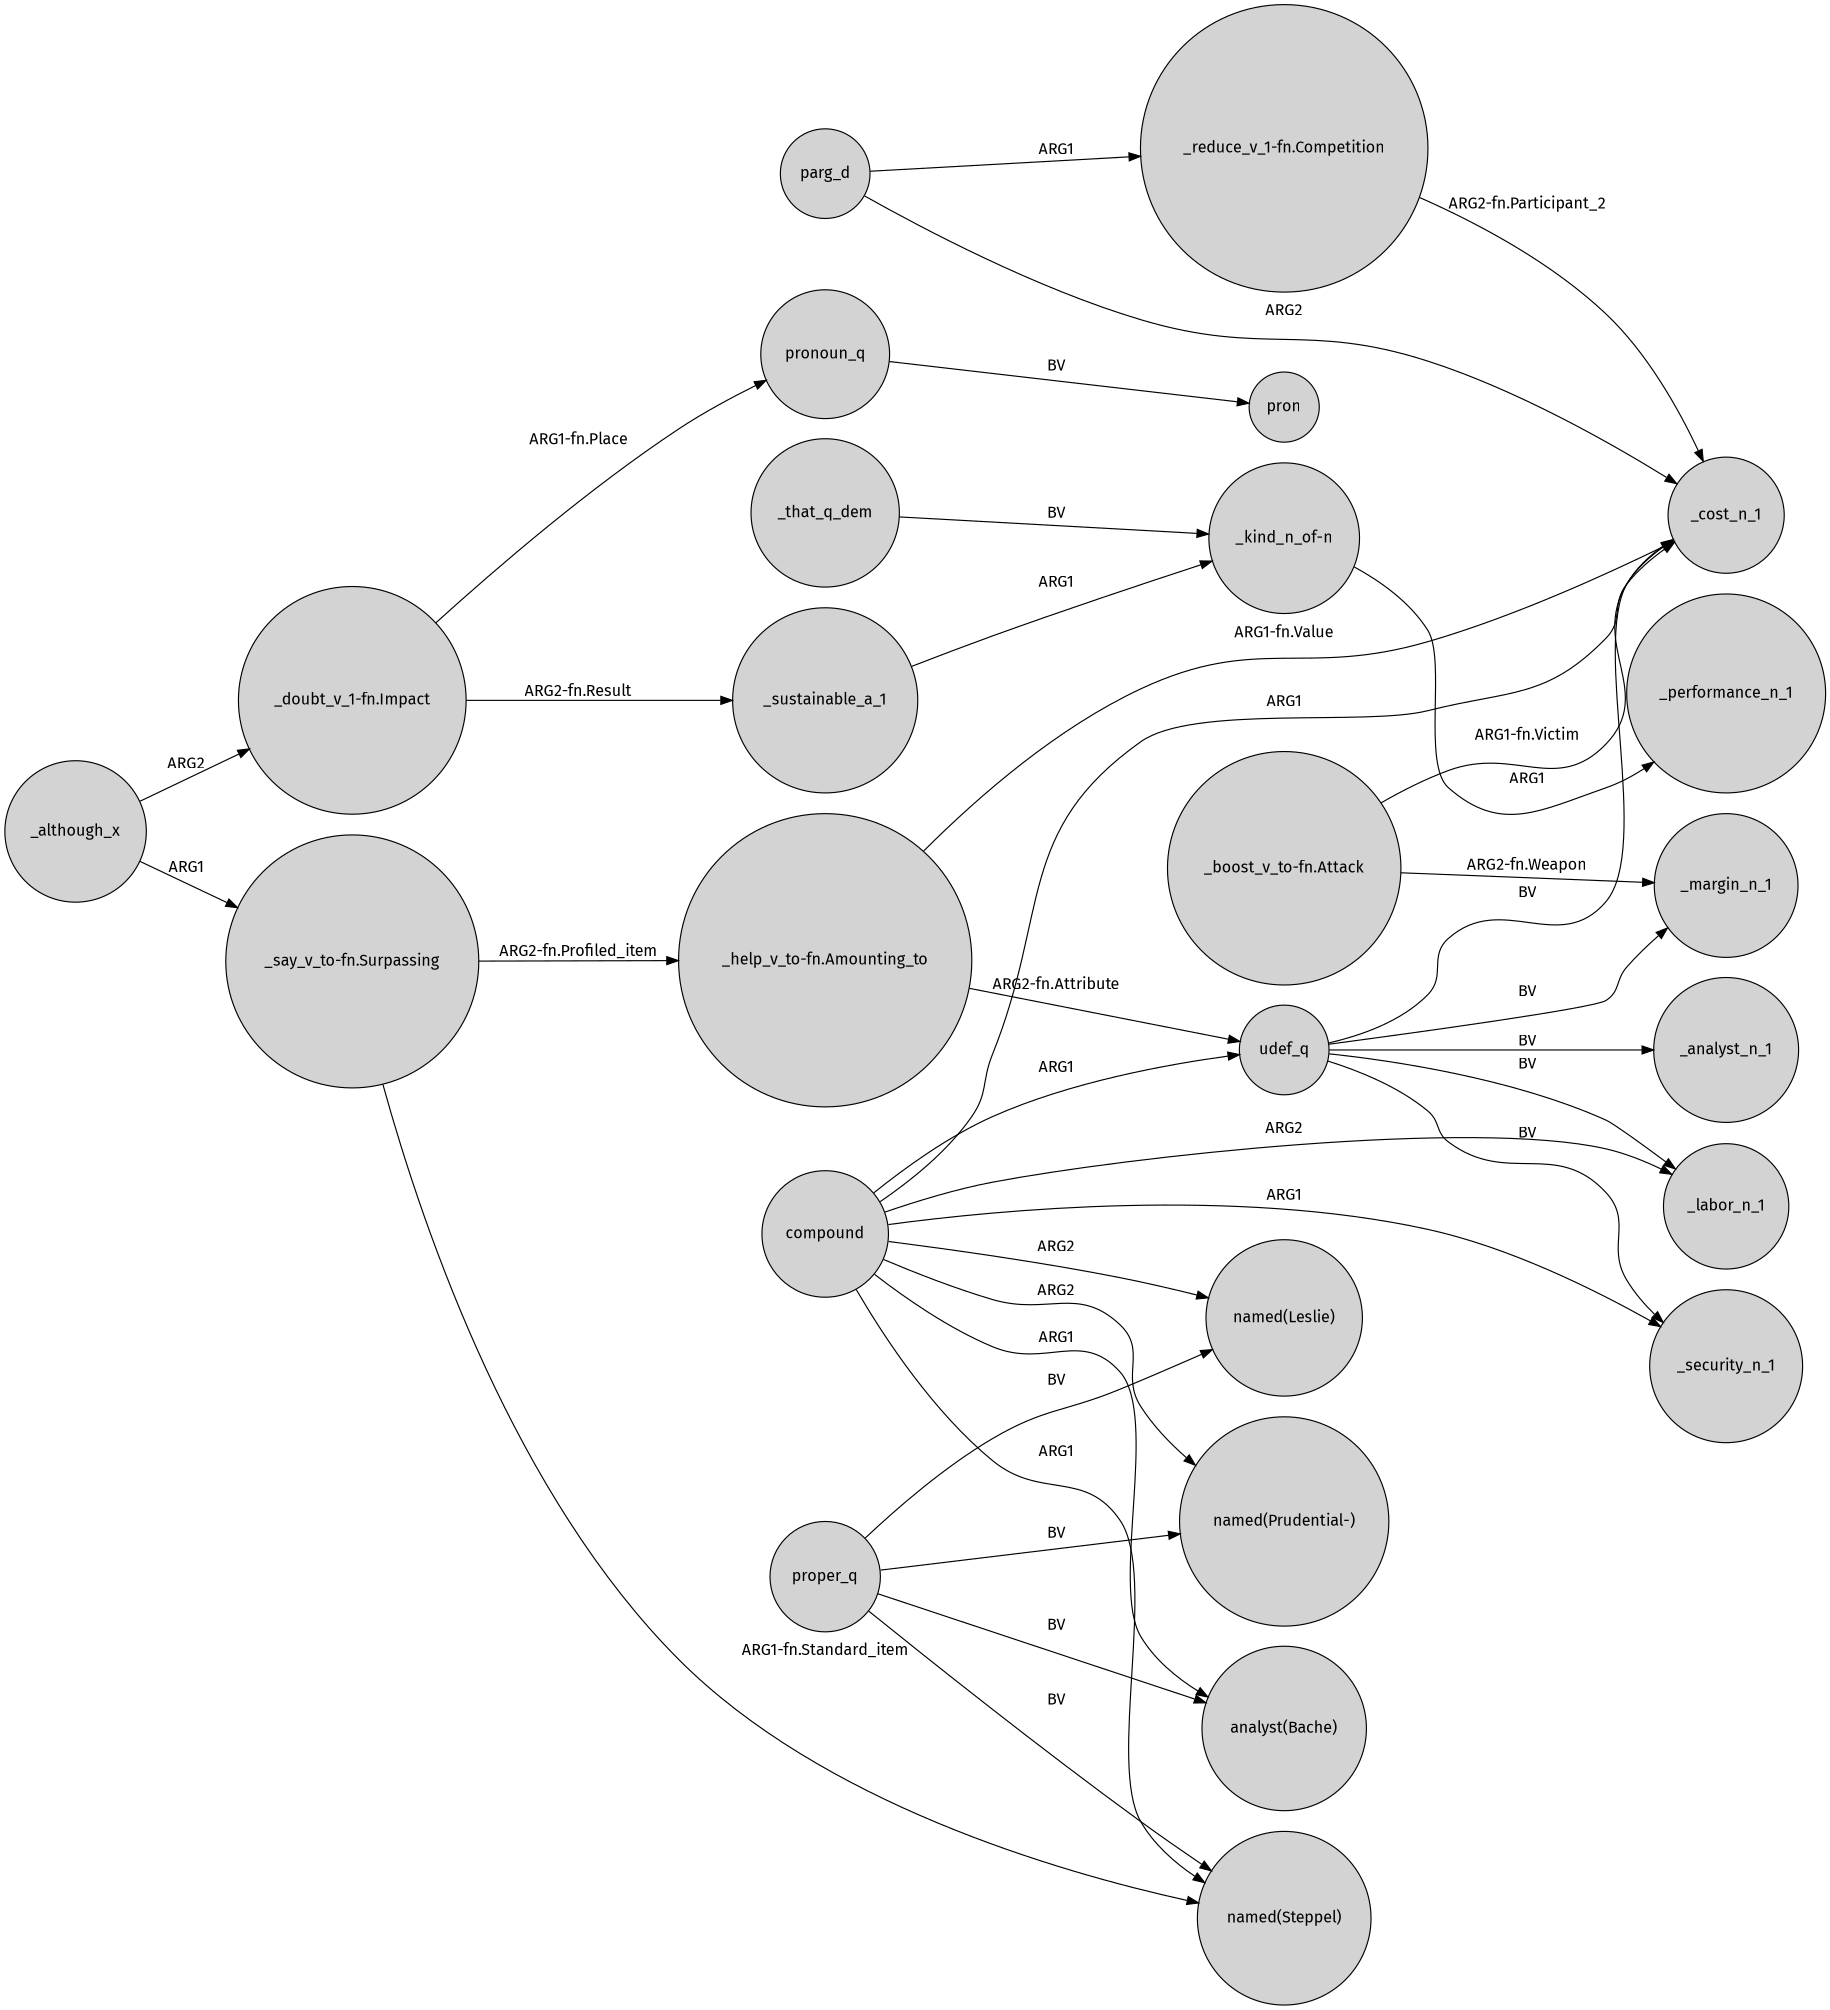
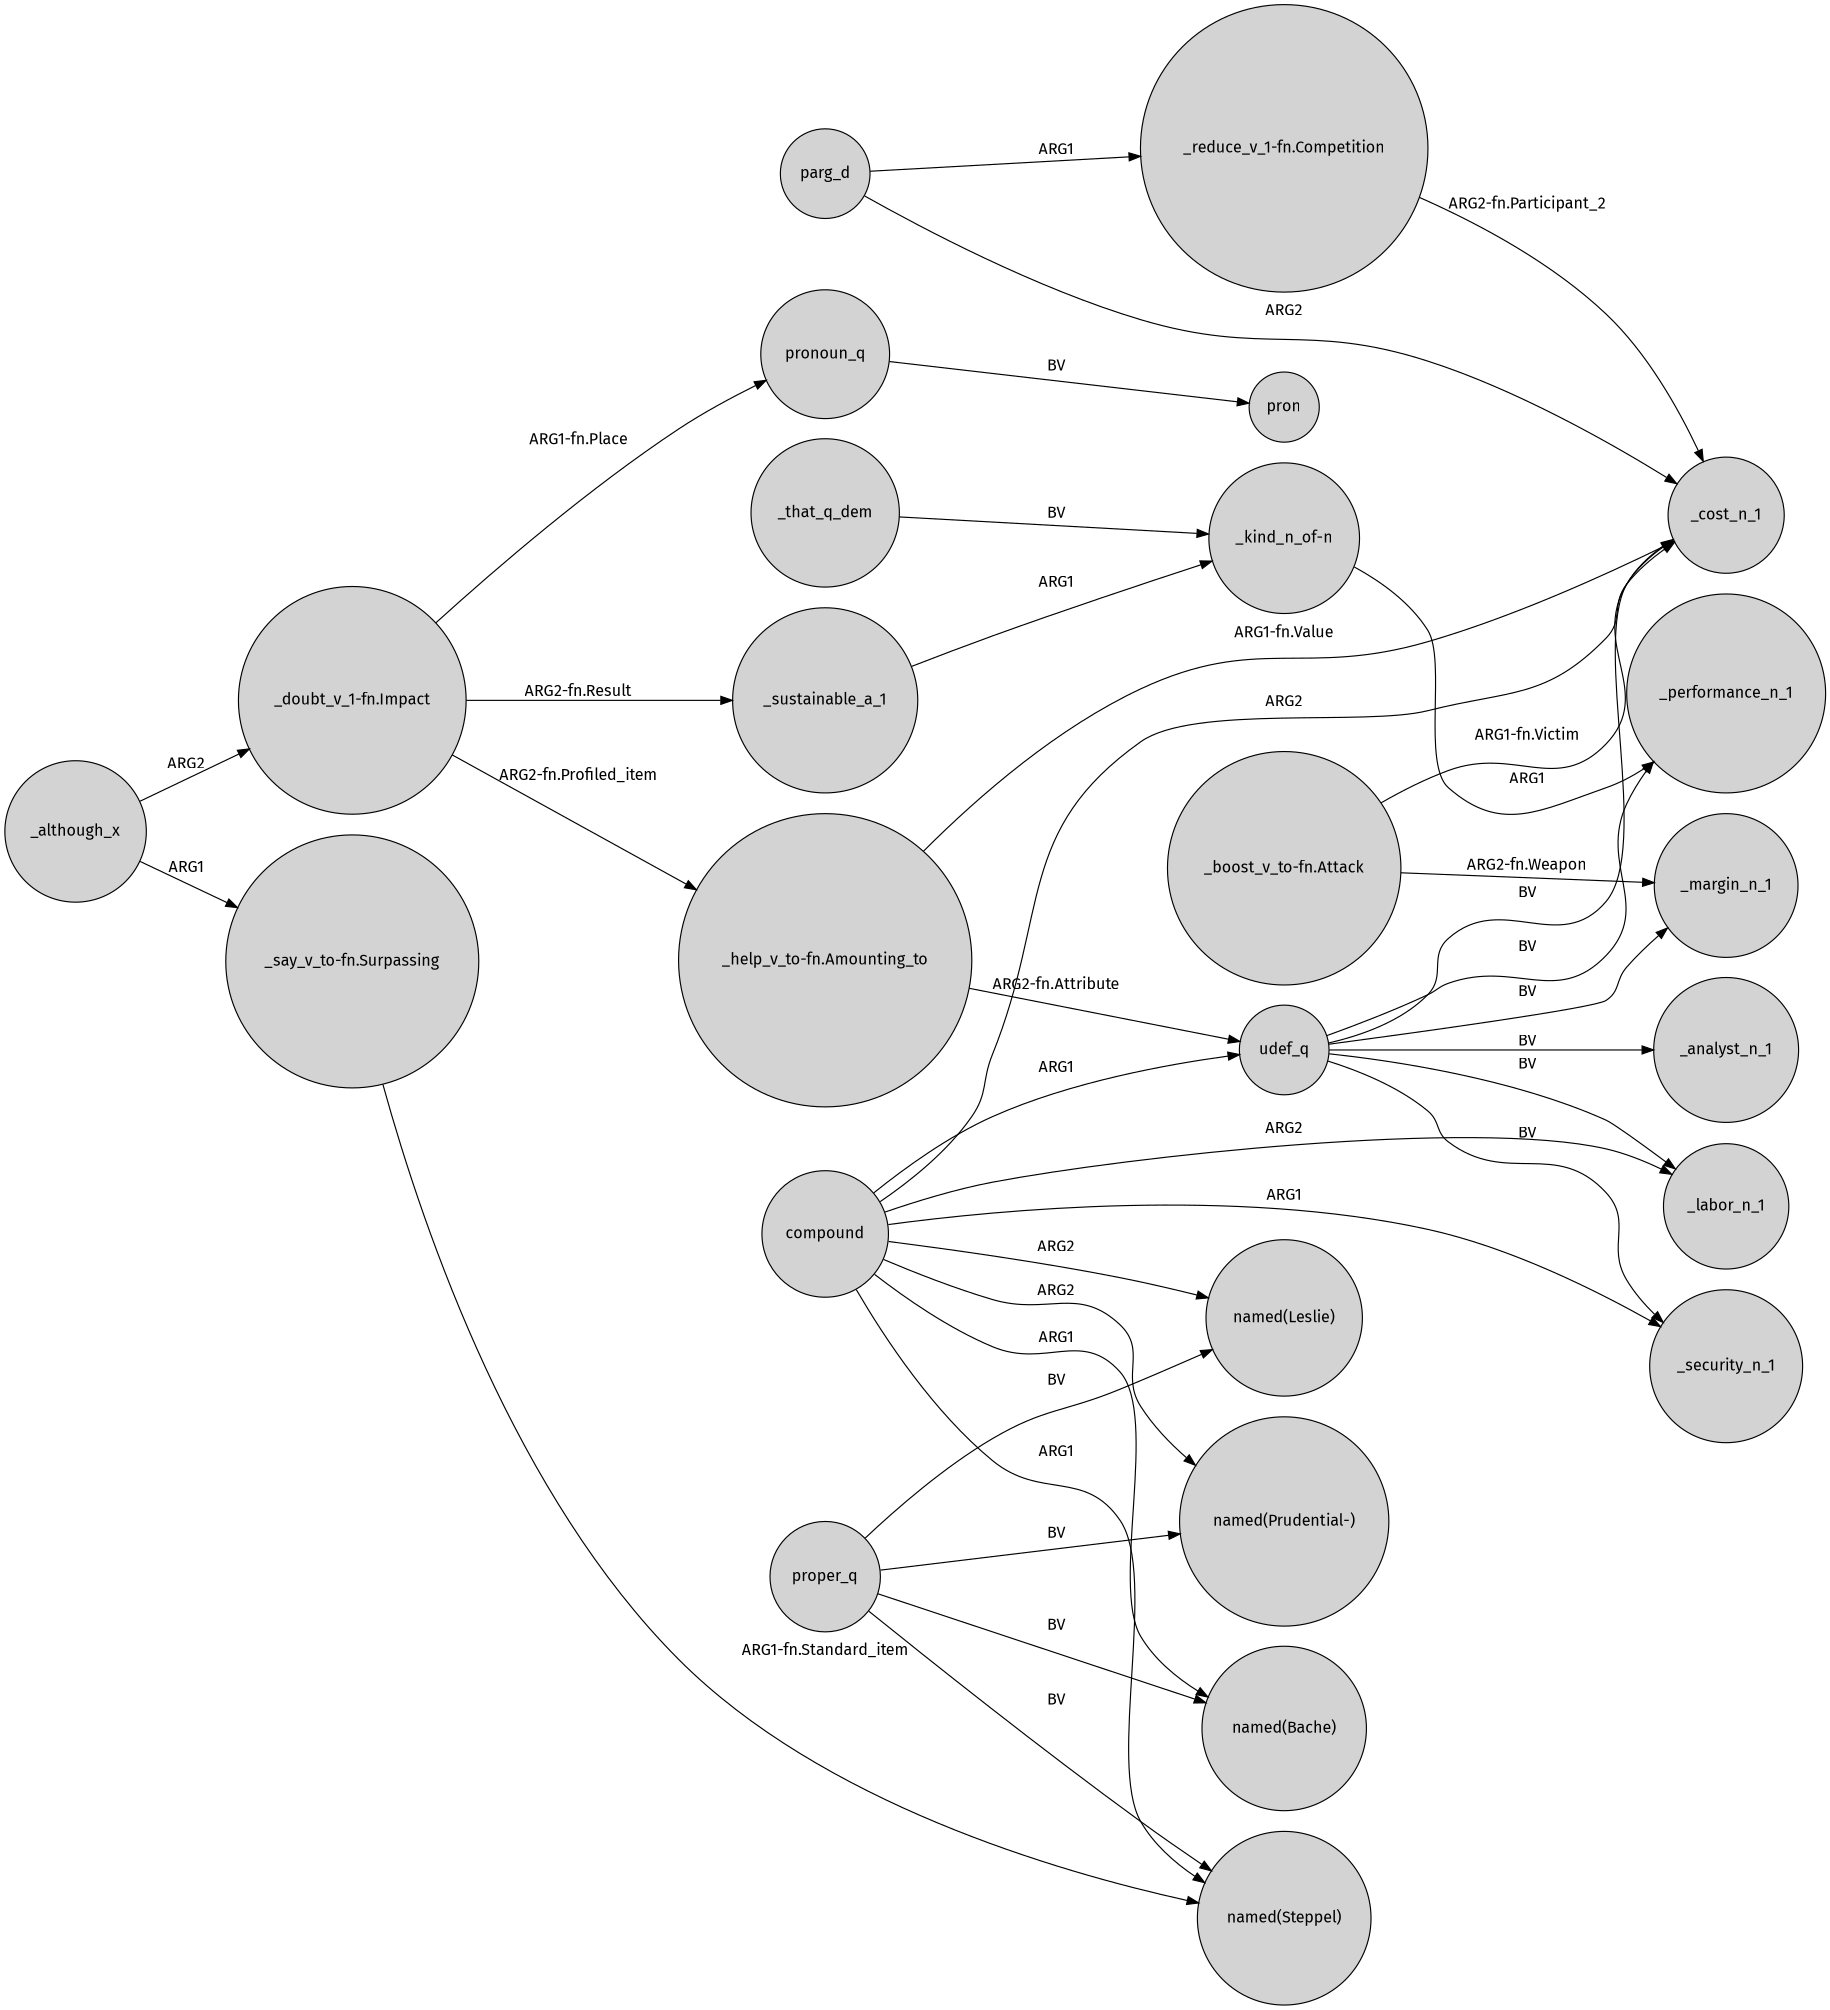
(1284, 702) -> (1284, 702)
(573, 961) -> (569, 819)
none -> (1562, 979)
(1284, 1728) -> (1284, 1728)
